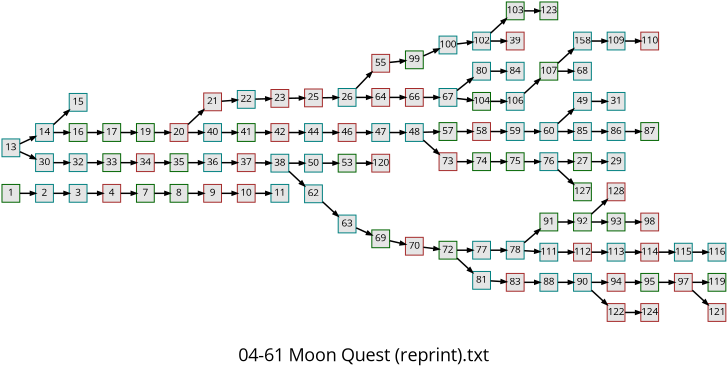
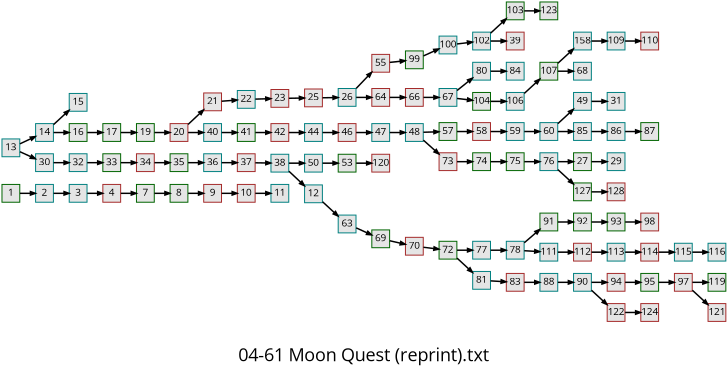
(313, 194) -> (313, 194)
(597, 209) -> (597, 192)
